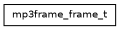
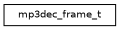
(60, 15) -> (60, 15)
